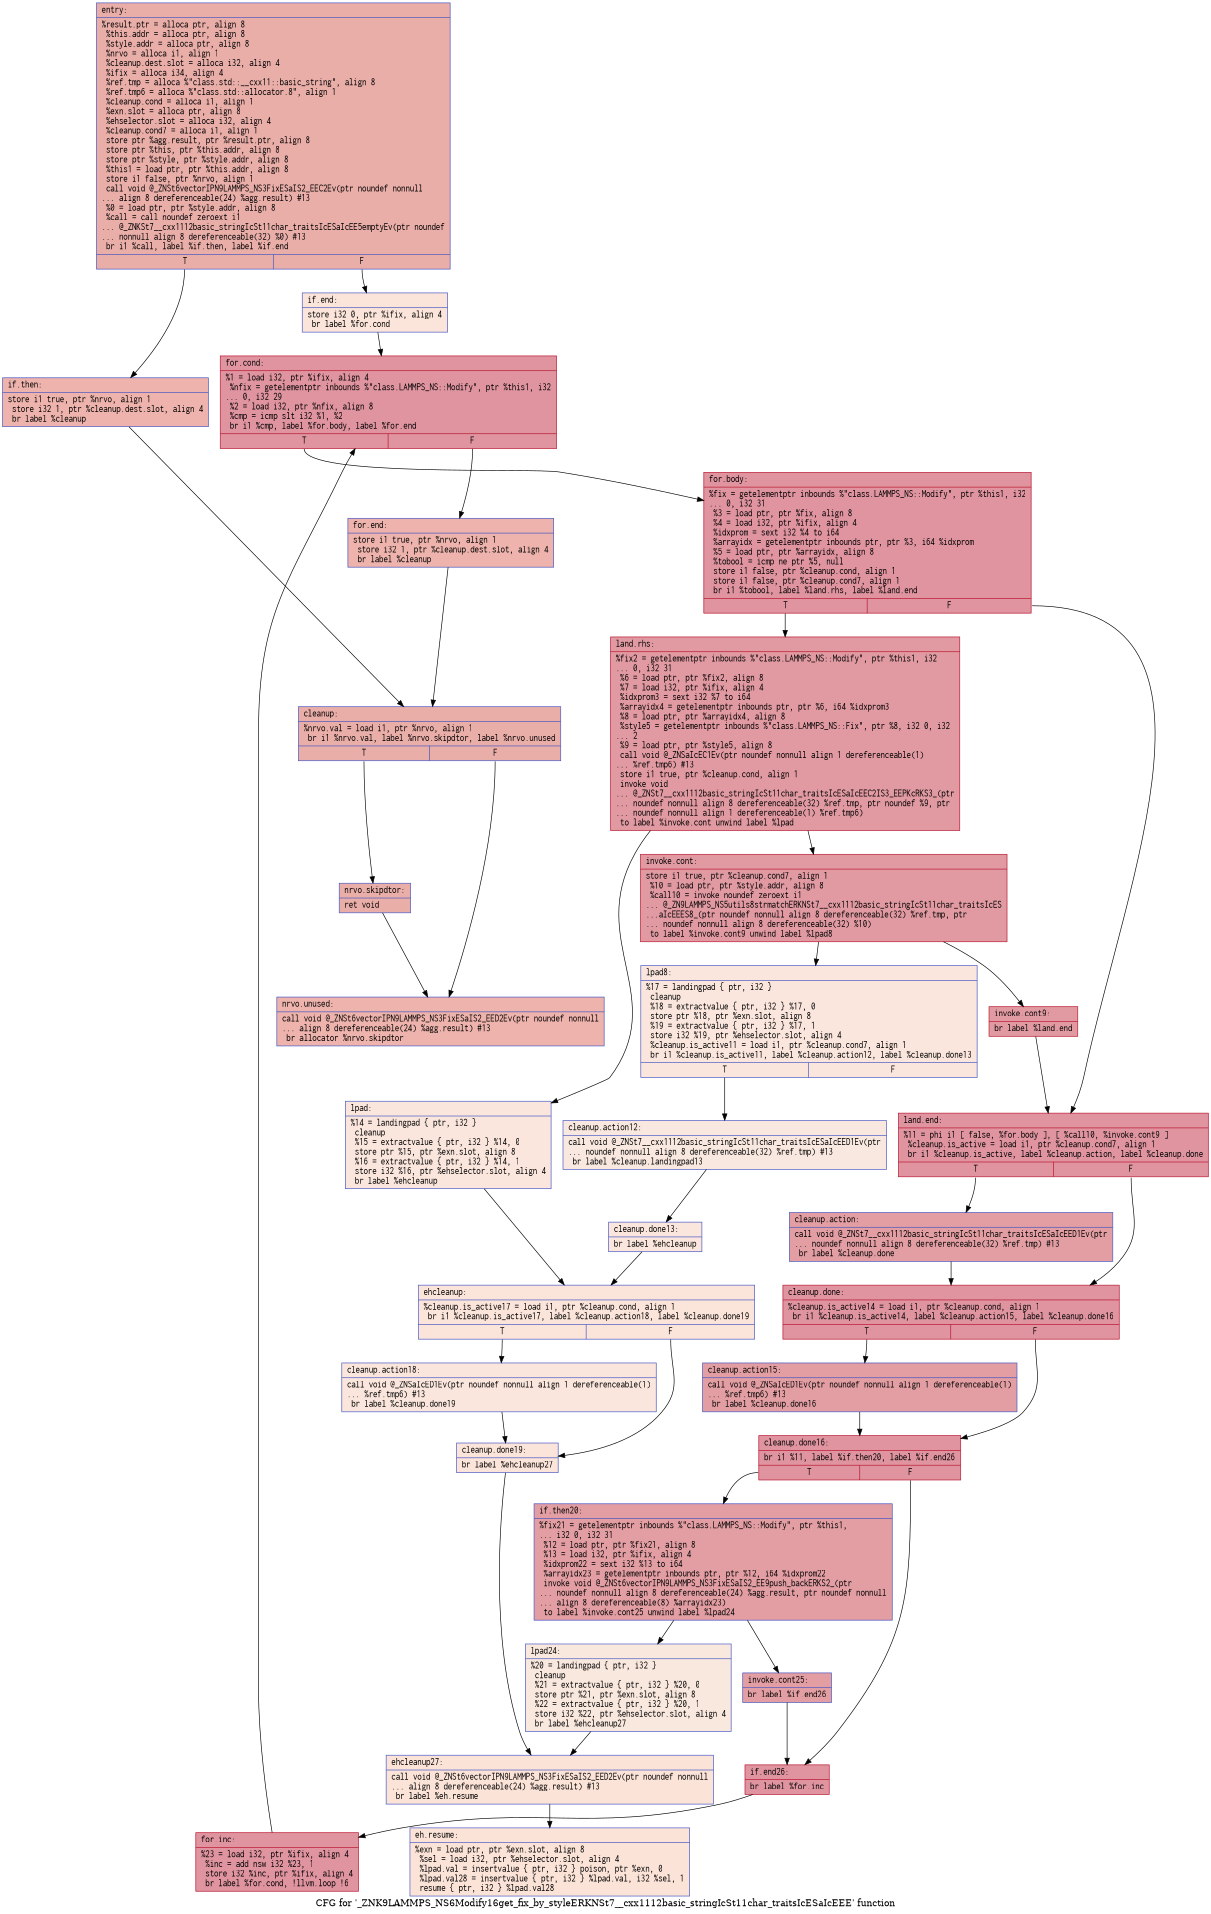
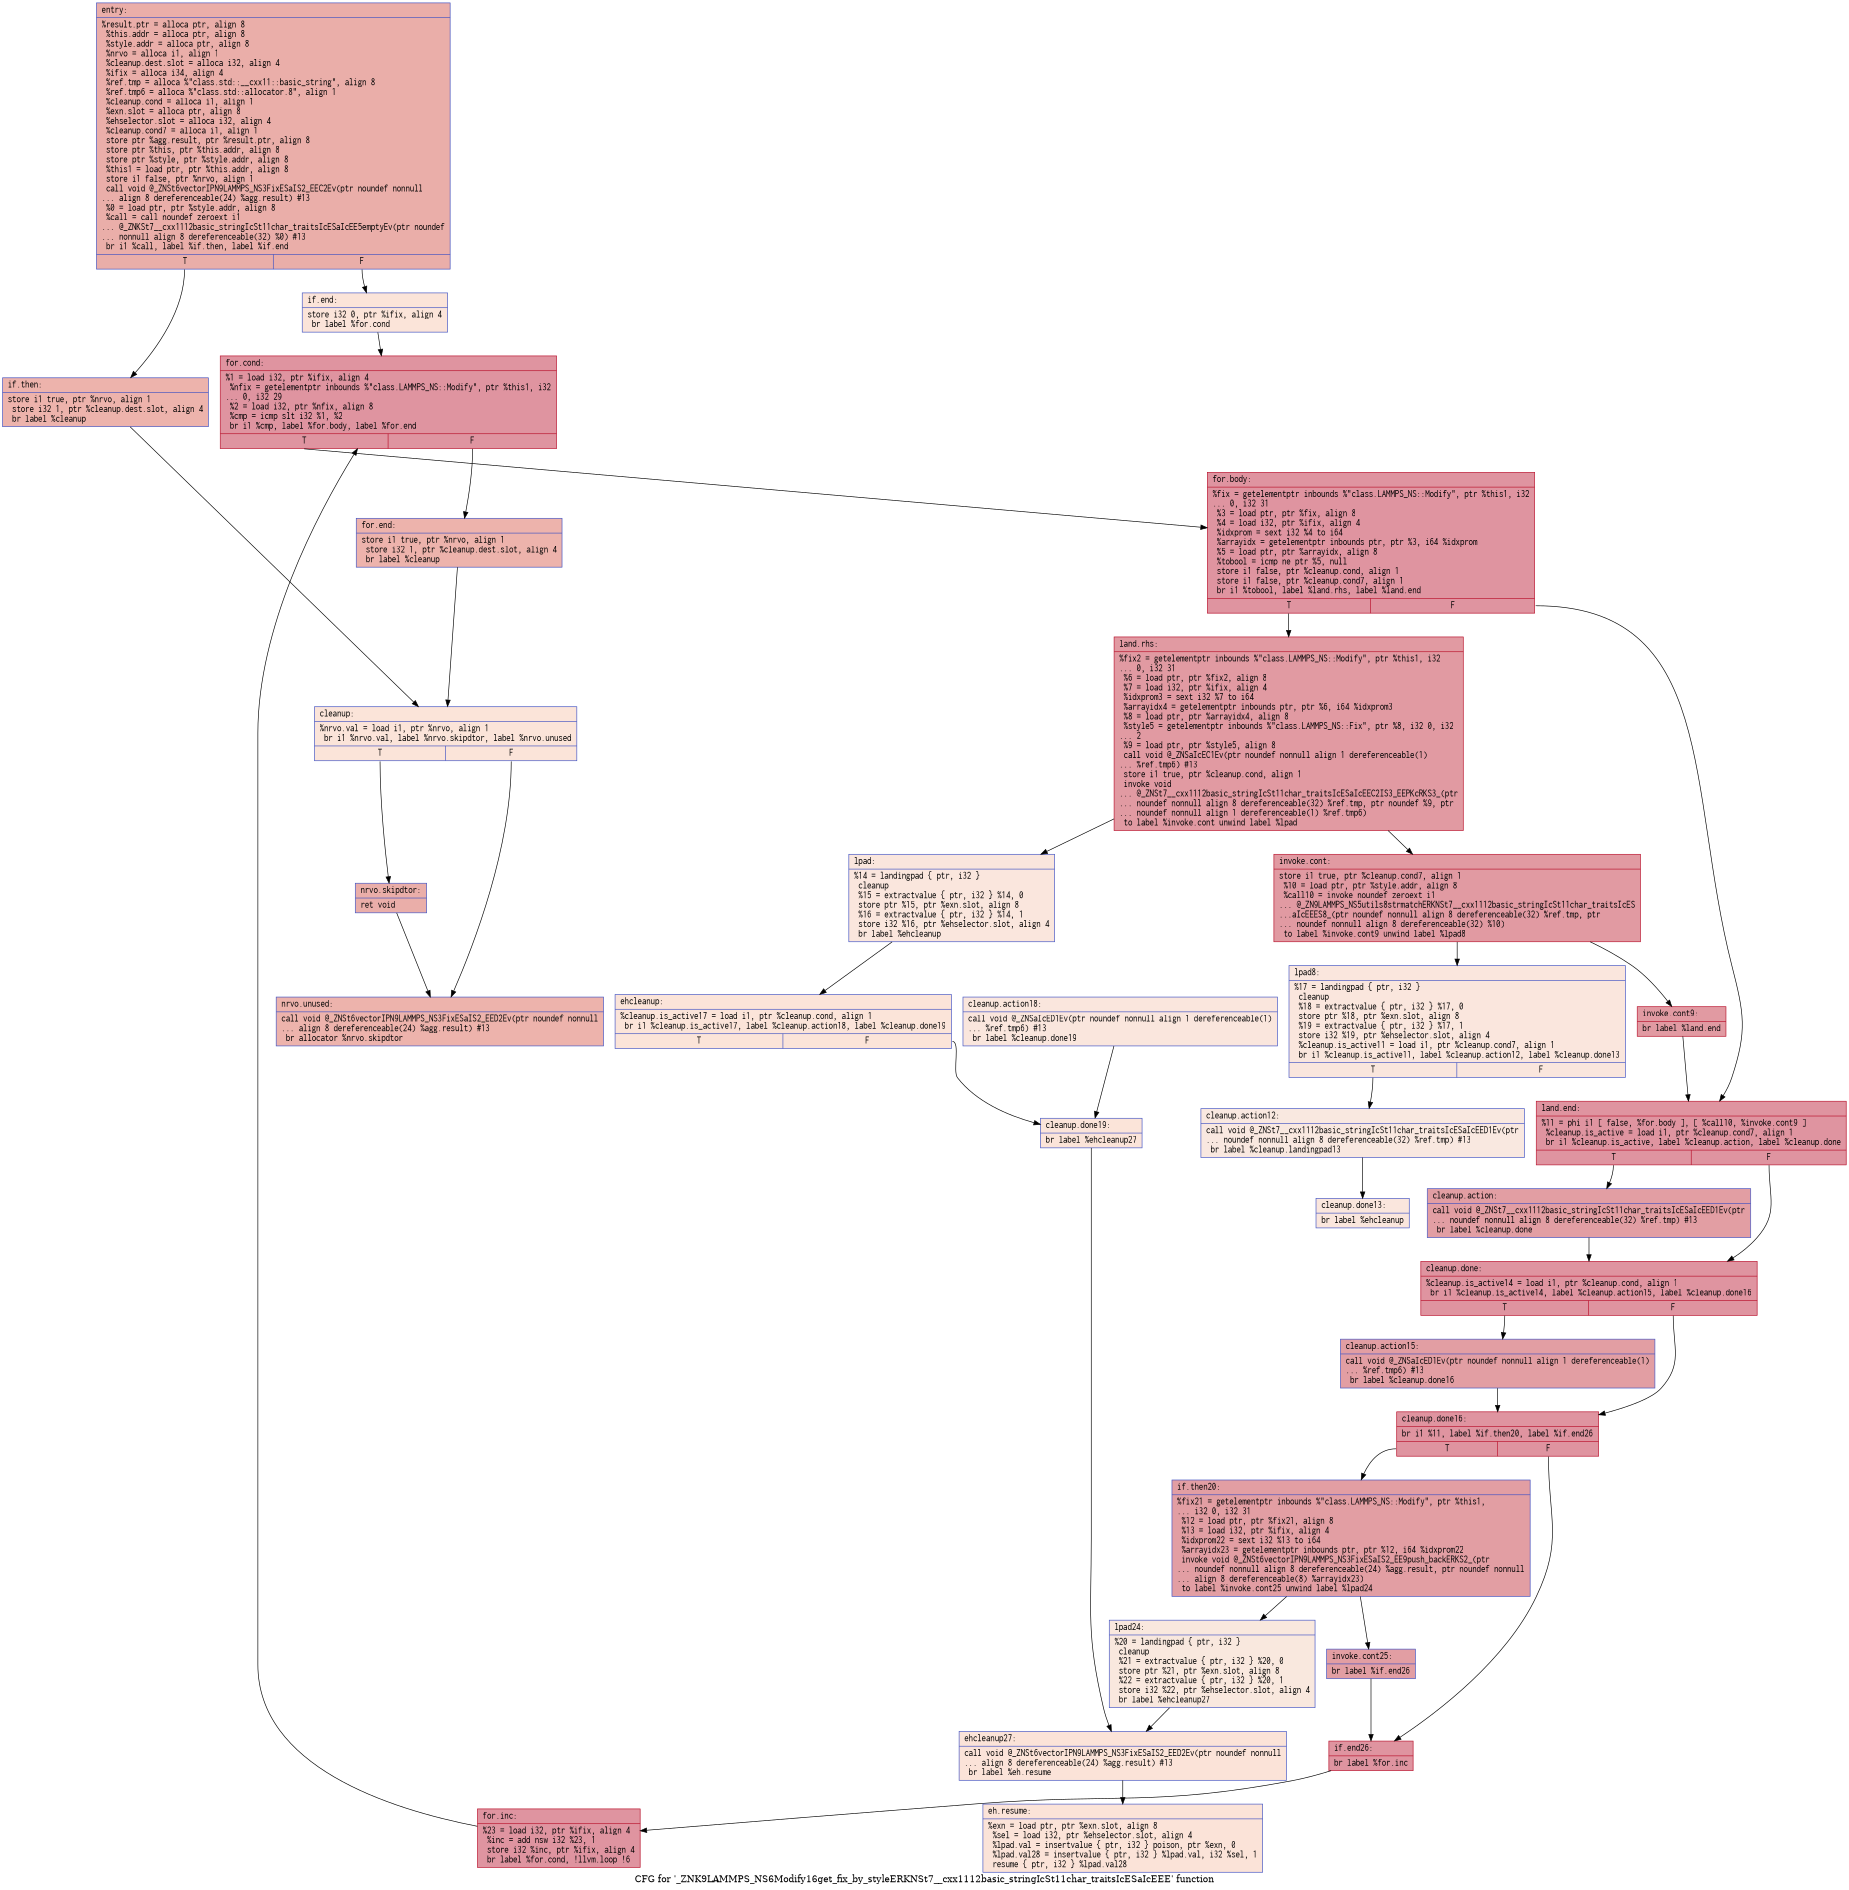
(430, 734) -> (446, 734)
(629, 1266) -> none
(502, 1348) -> none
